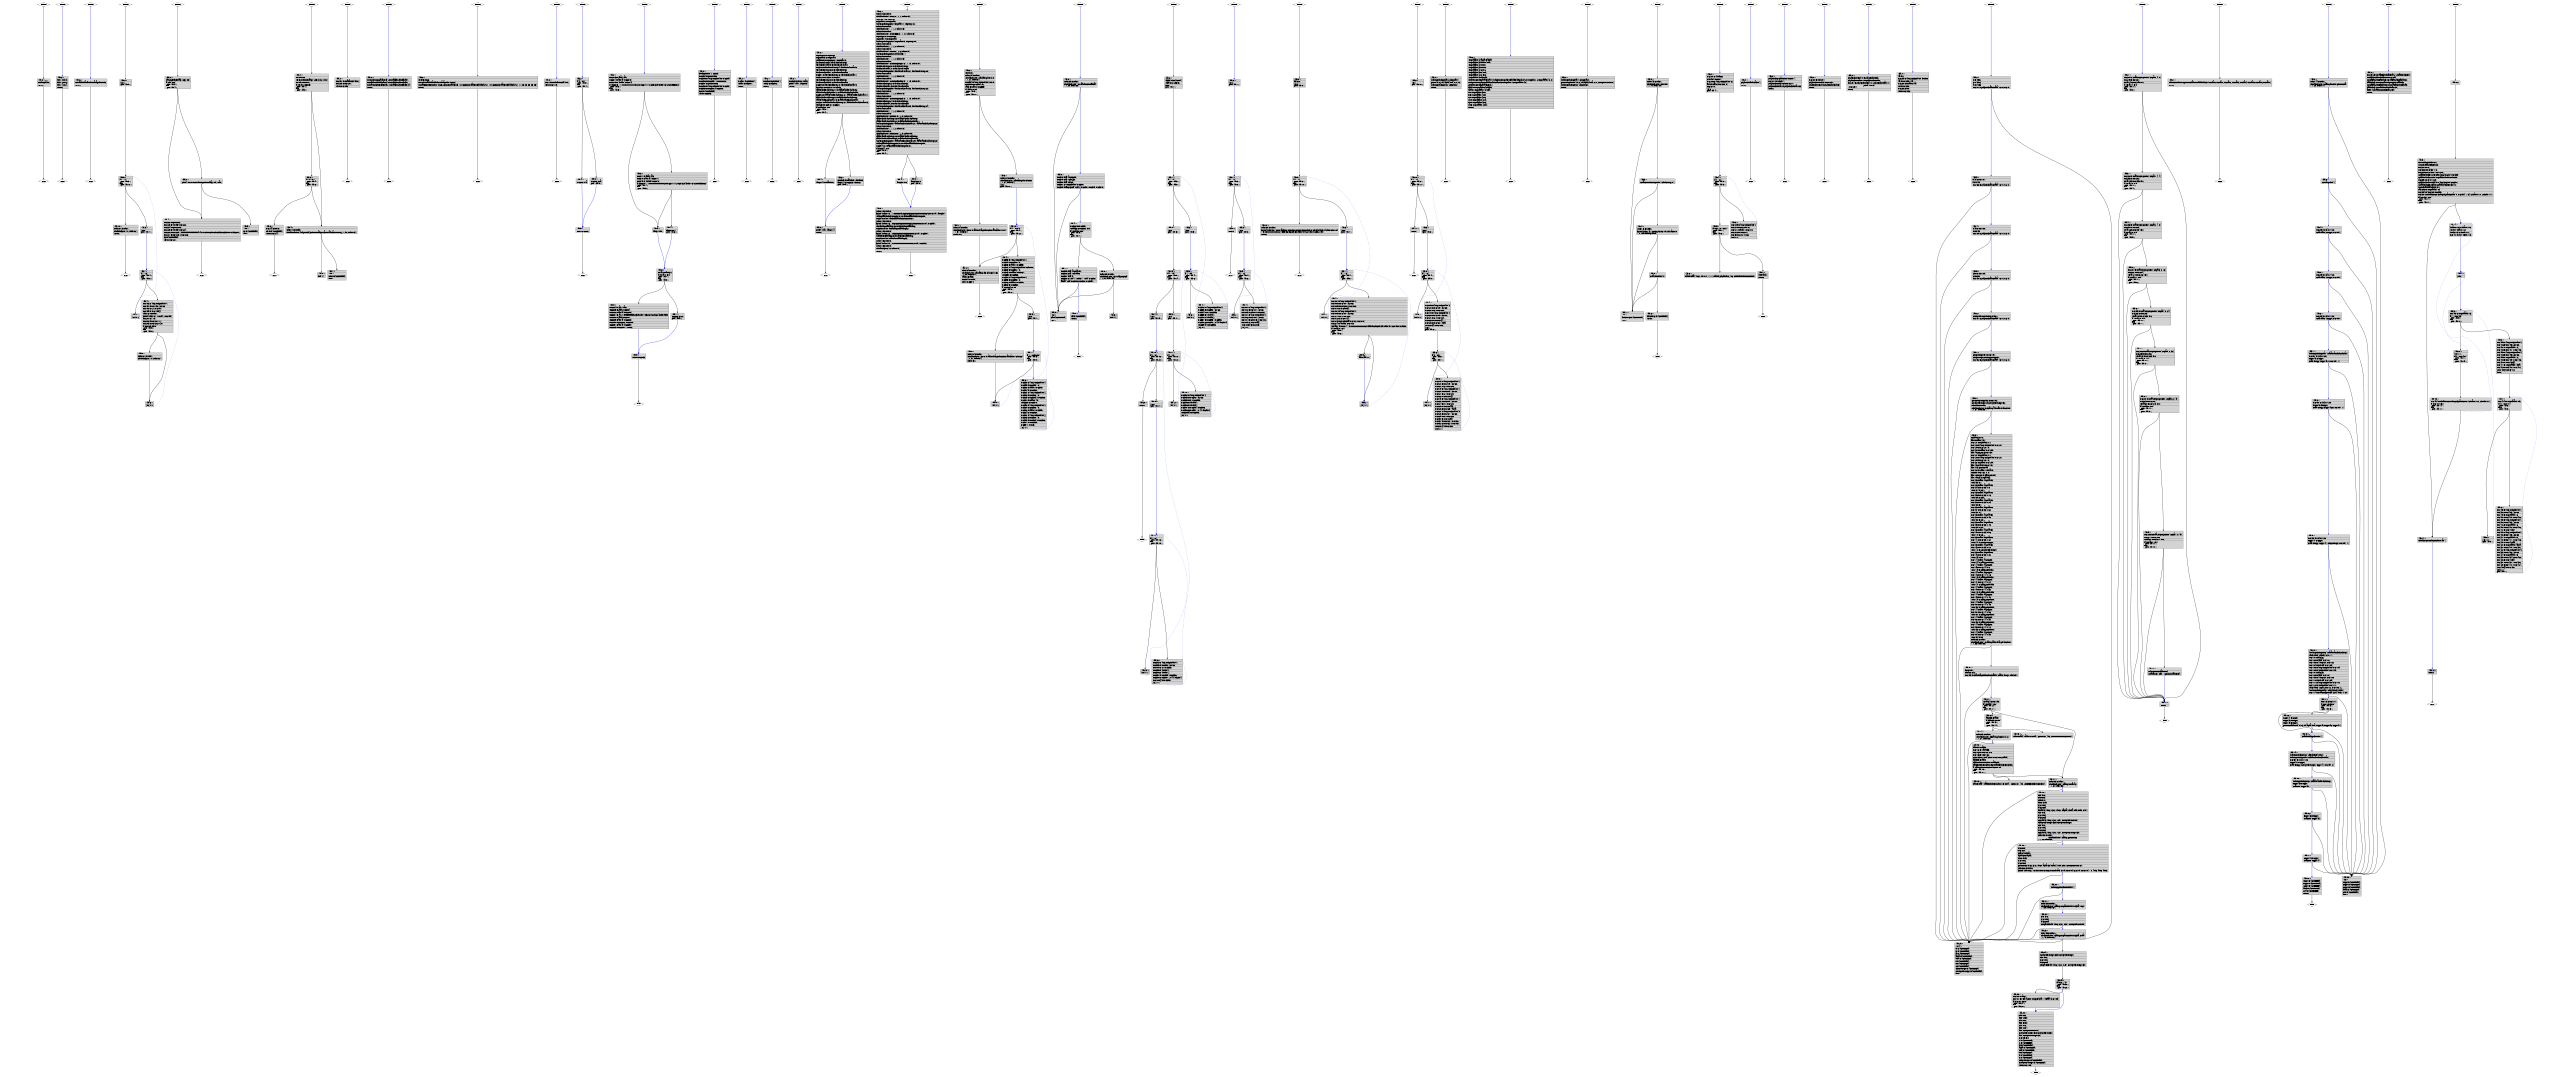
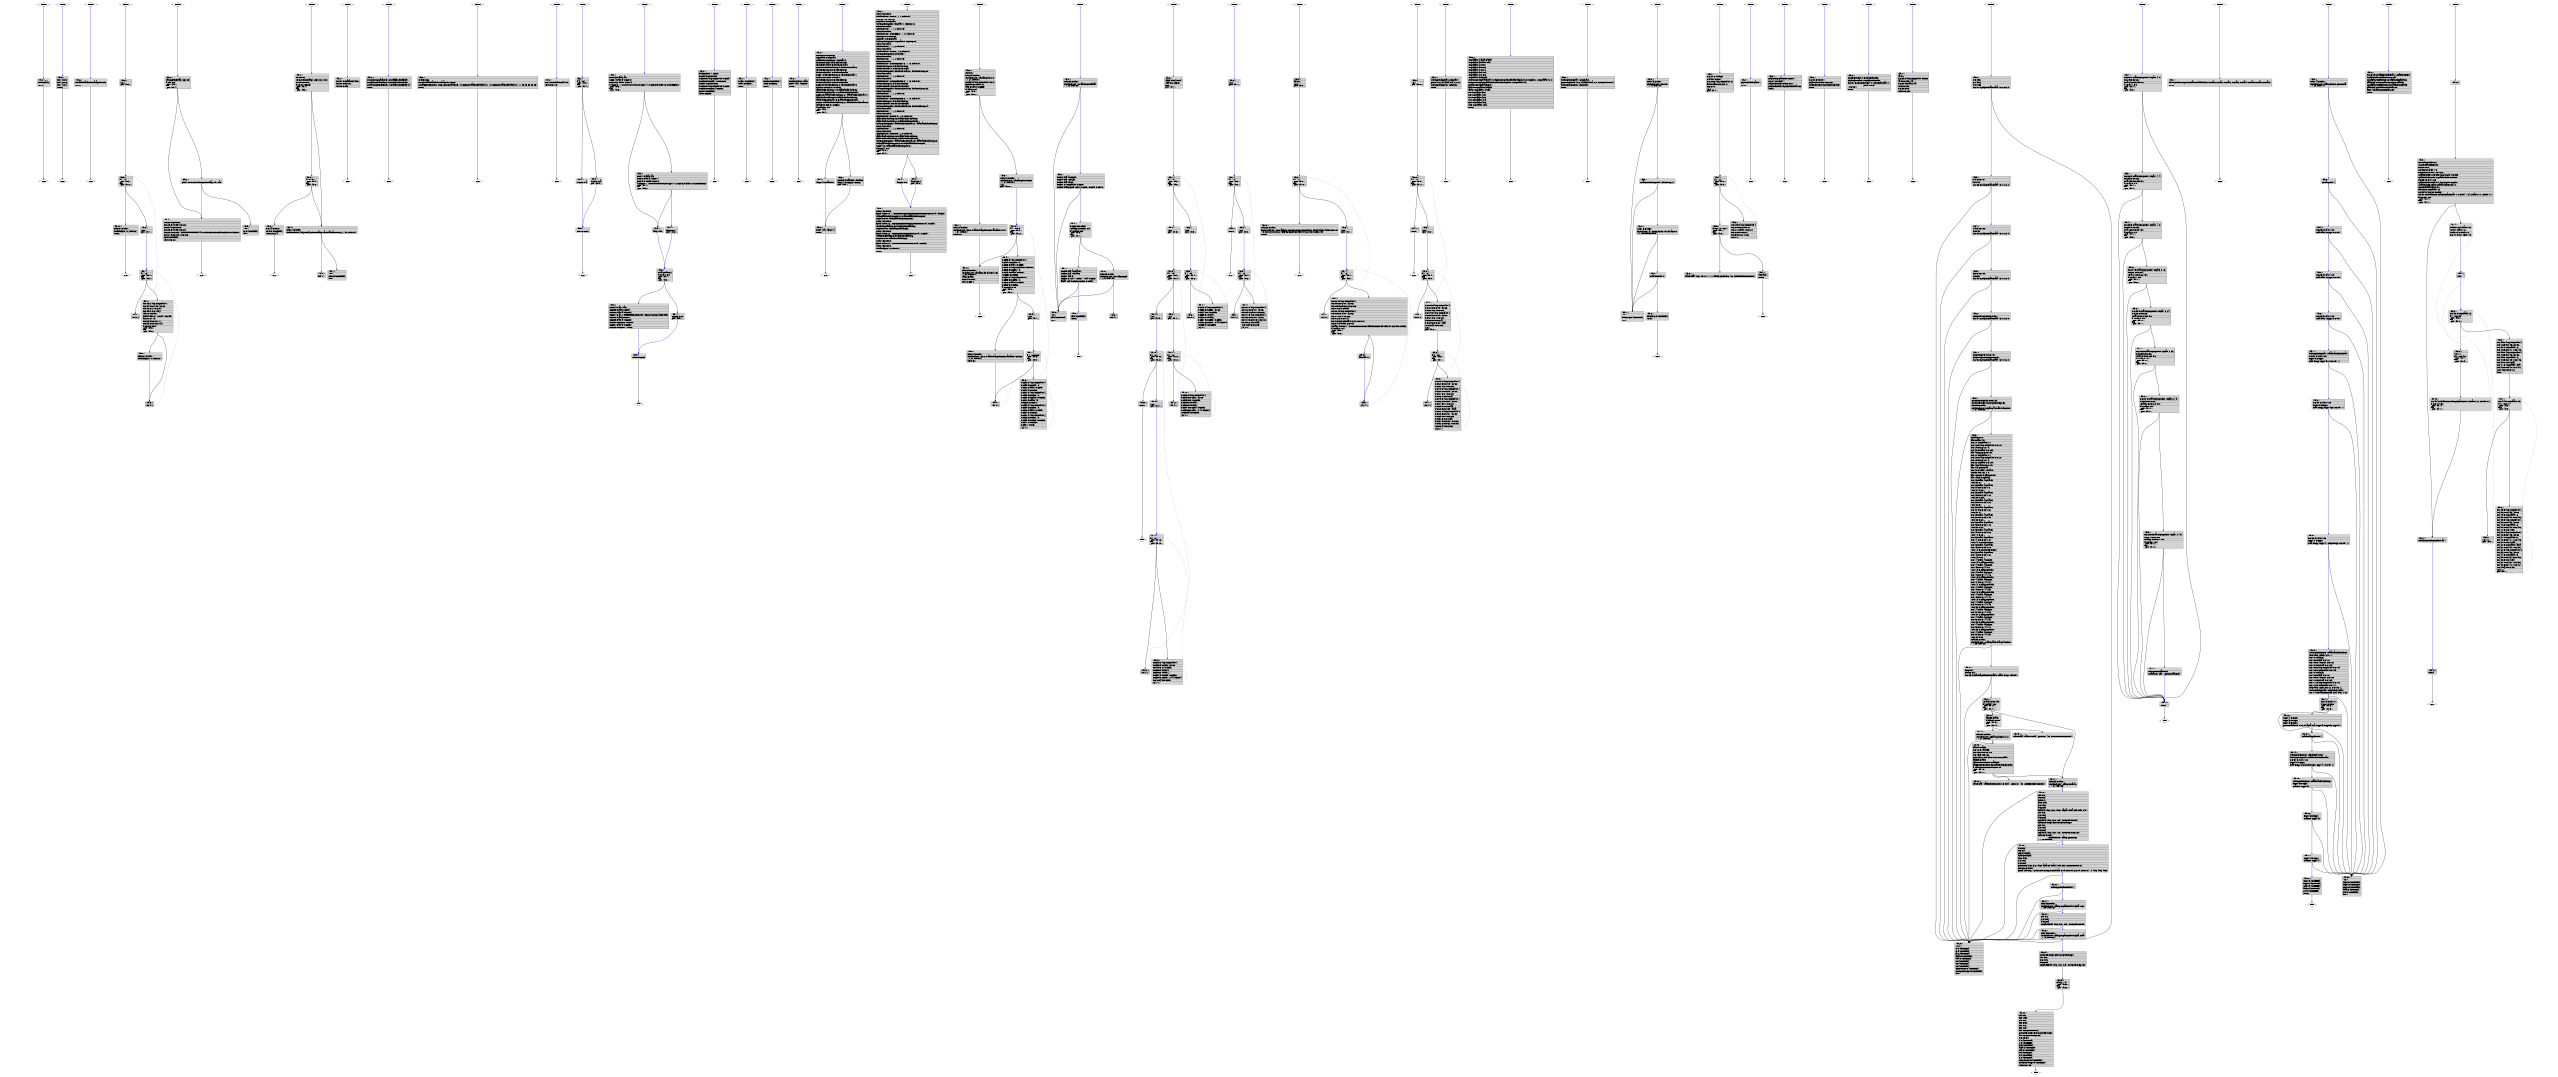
none -> (2024, 938)
(2063, 945) -> (2063, 945)
(2036, 1000) -> none
